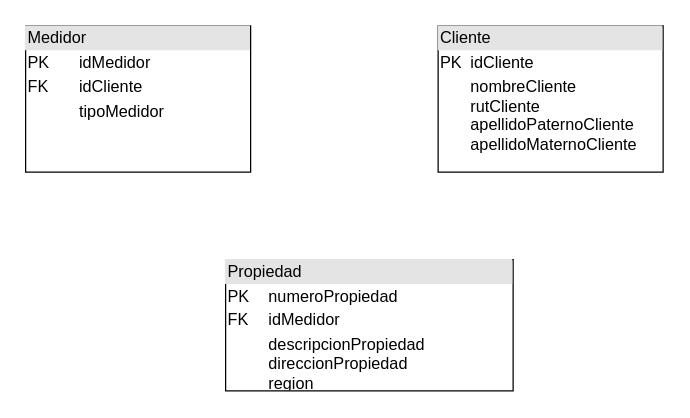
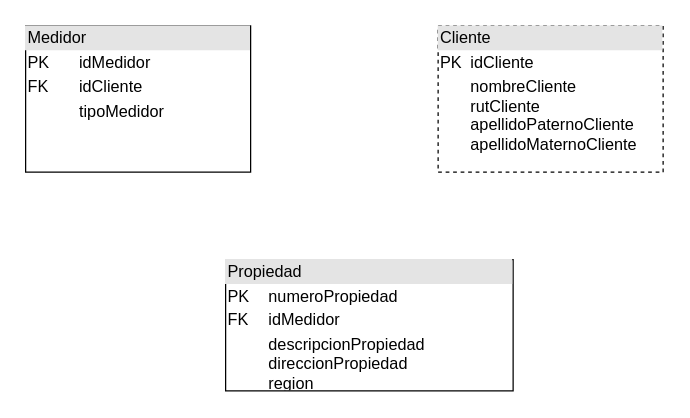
(551, 99) -> (551, 99)
